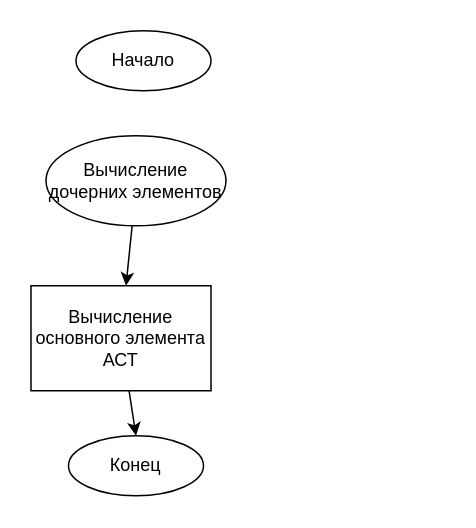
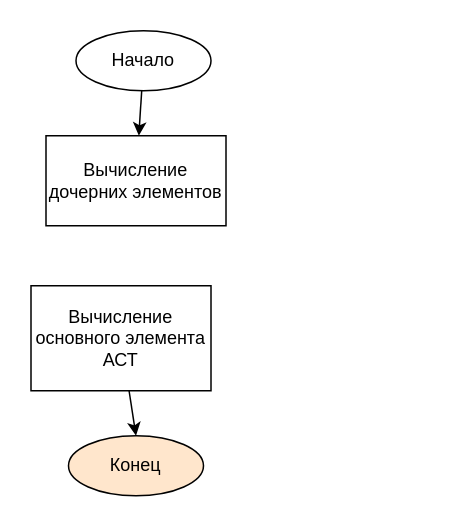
none -> (140, 108)
(136, 181) -> (136, 181)
(129, 251) -> none
(136, 466) -> (136, 466)
